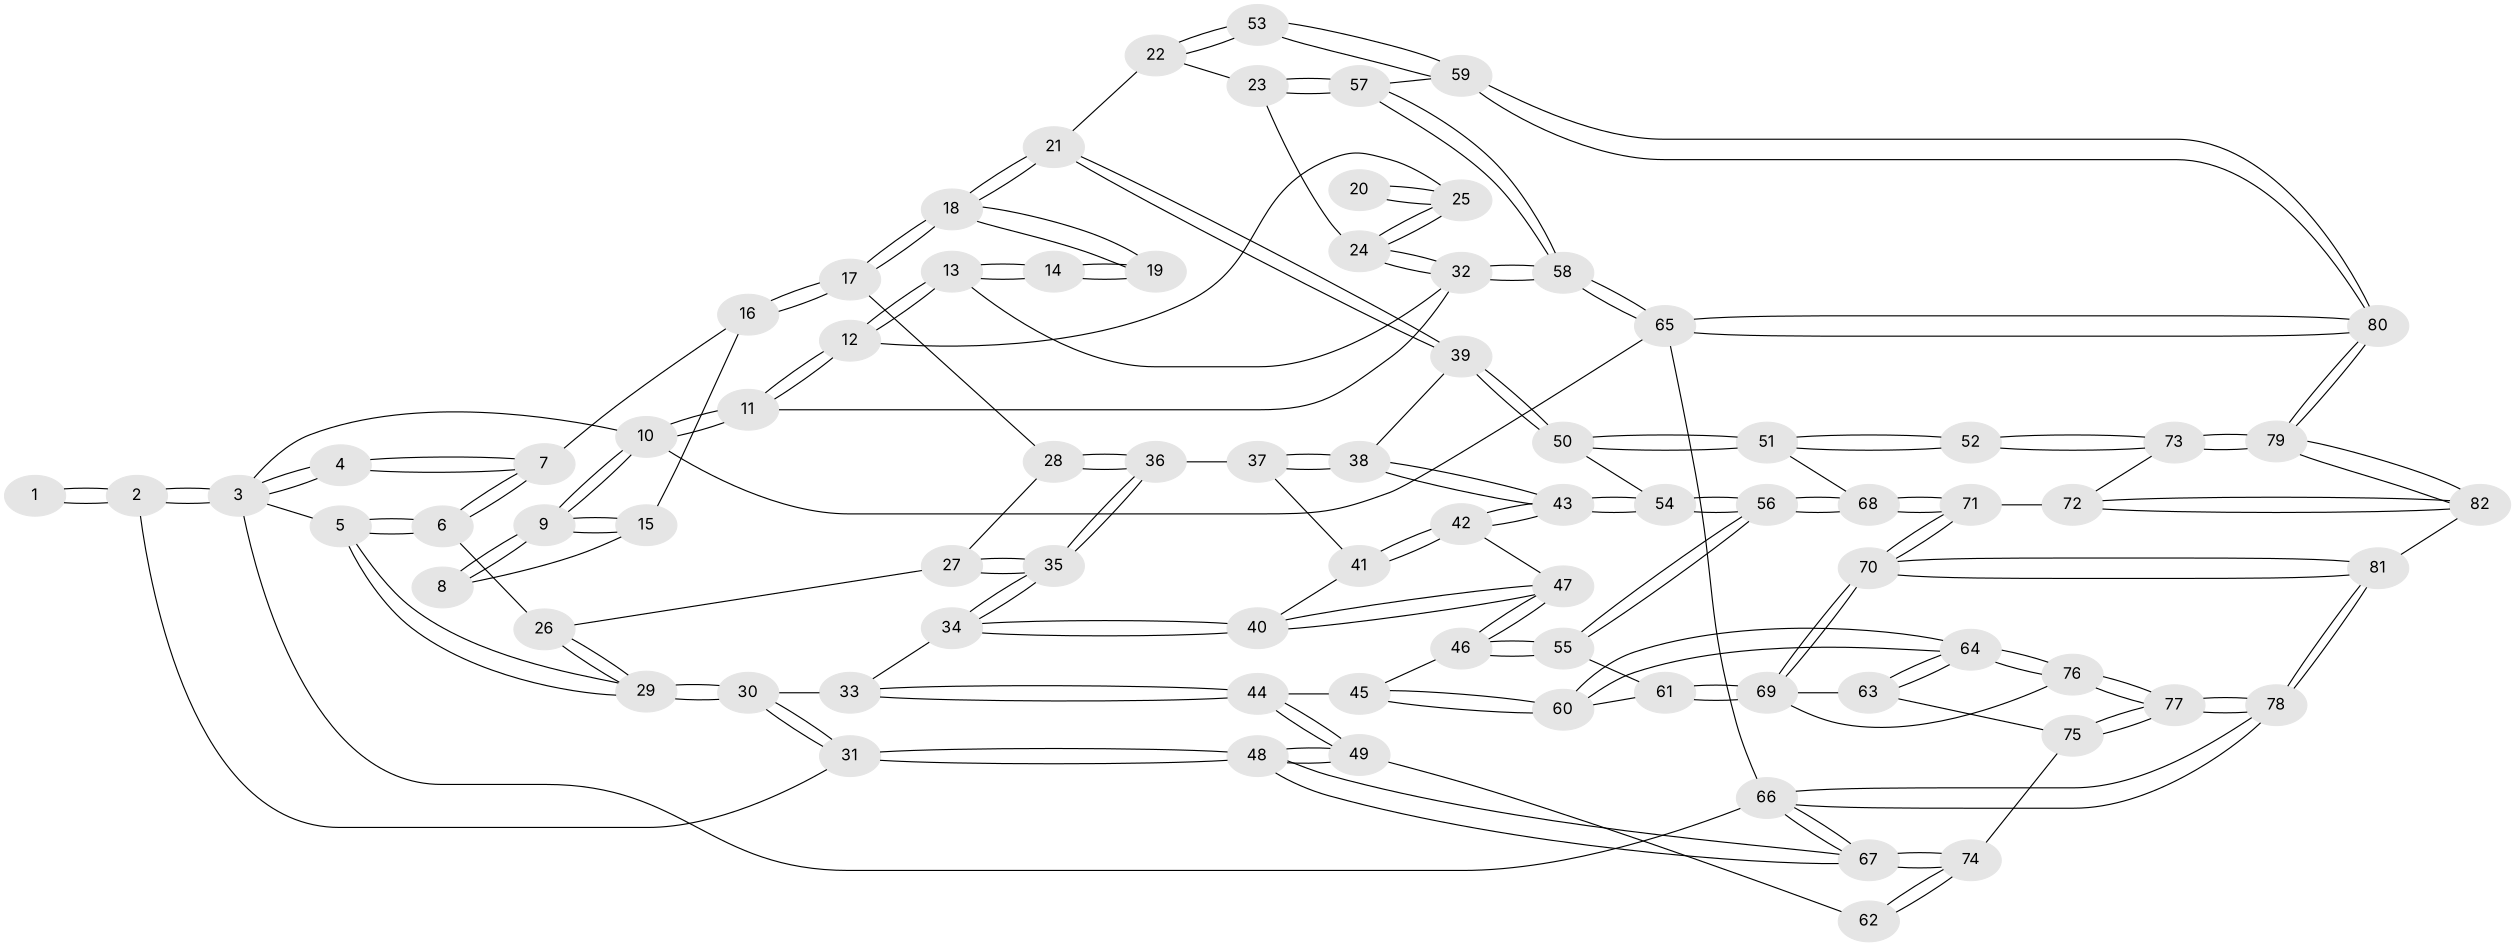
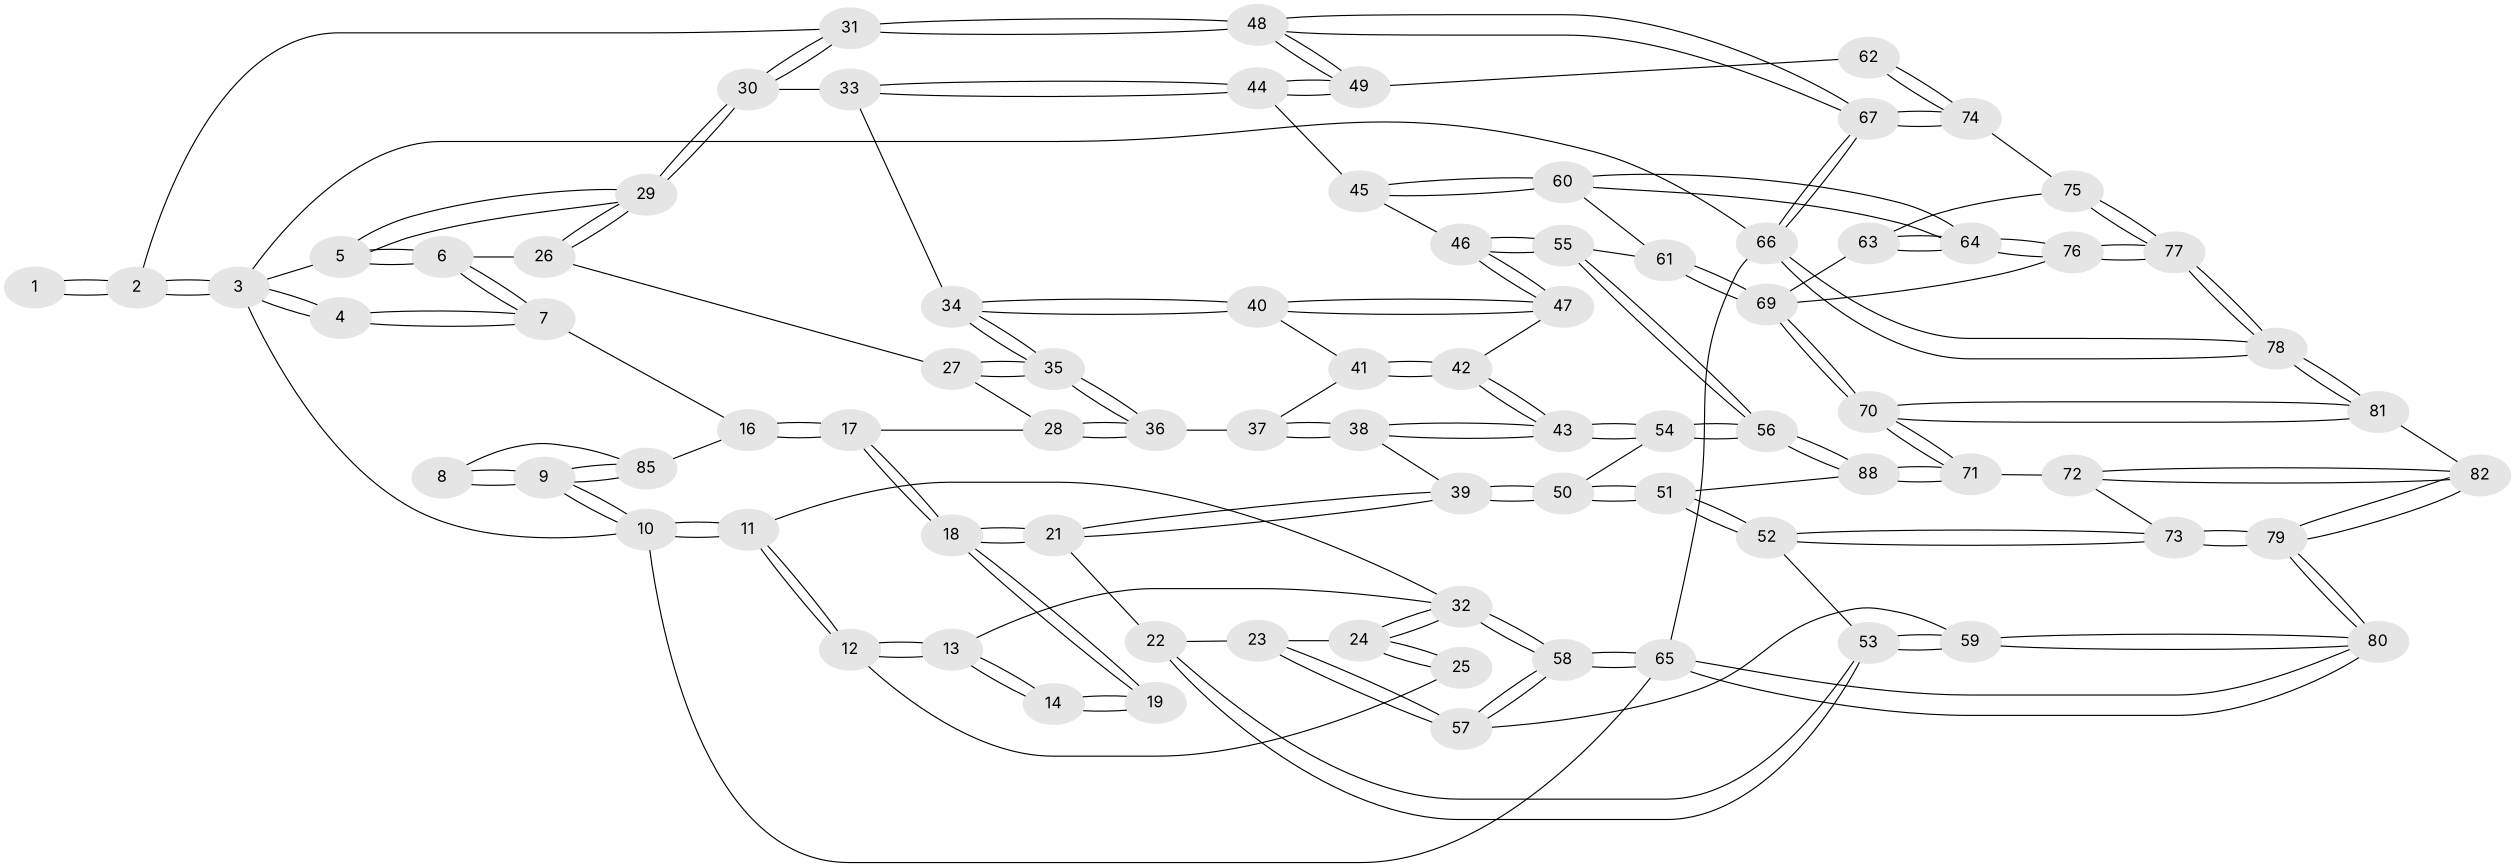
(1359, 190) -> none
(1869, 505) -> (1869, 474)
(646, 525) -> (646, 469)
none -> (1818, 590)
